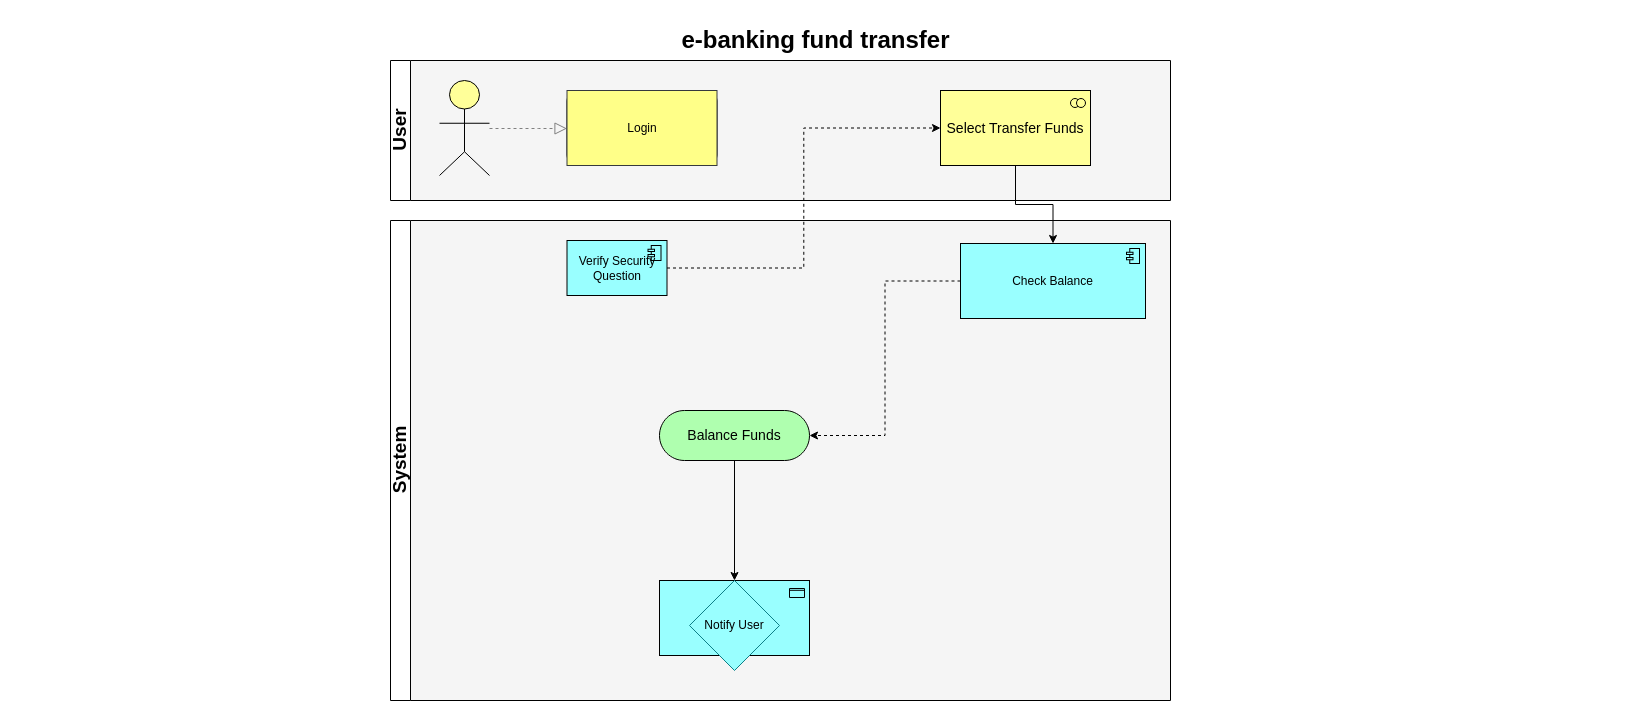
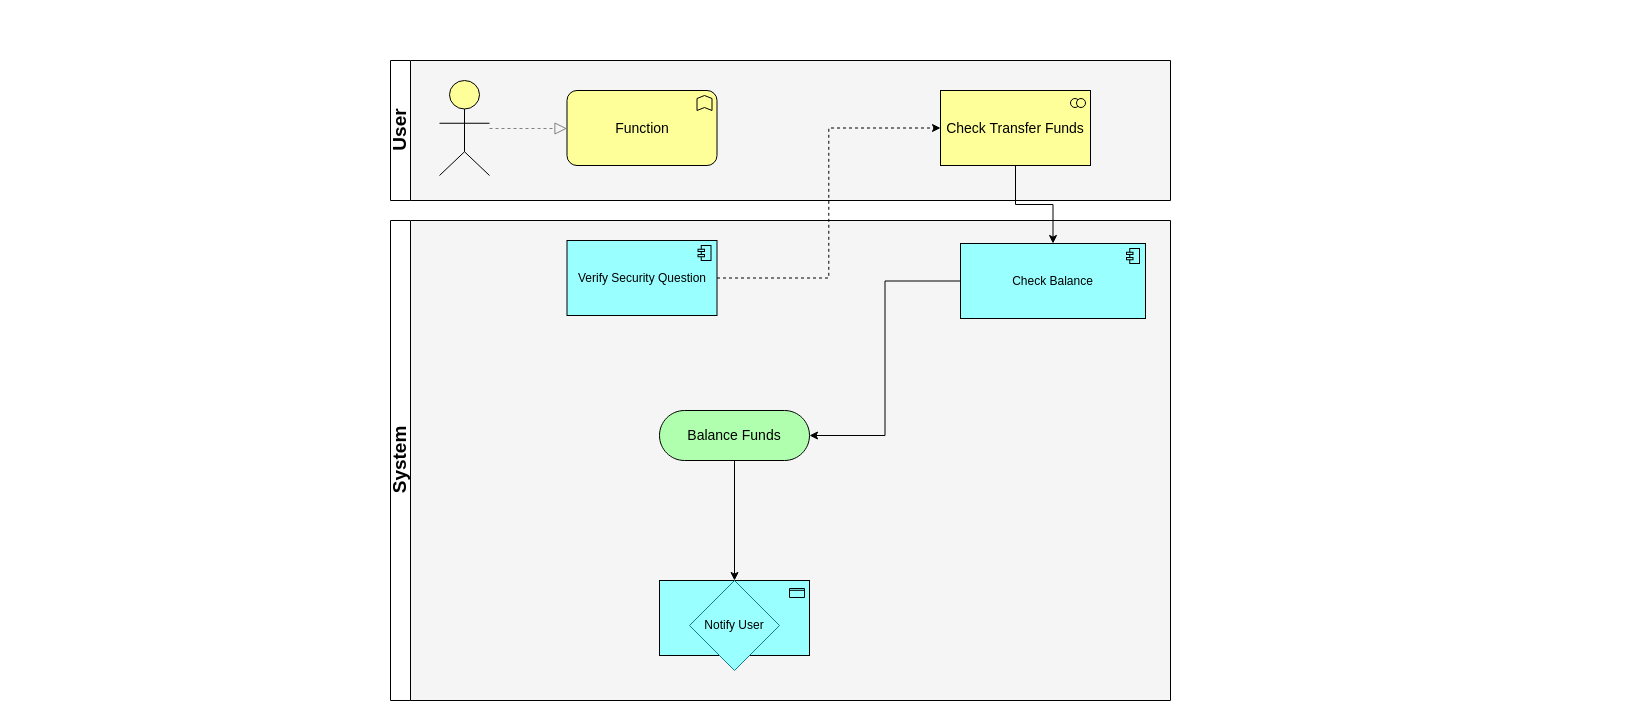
(816, 41) -> none
(642, 128) -> none
(1016, 129) -> (1016, 129)
(617, 268) -> (642, 278)
(885, 356) -> (885, 356)
